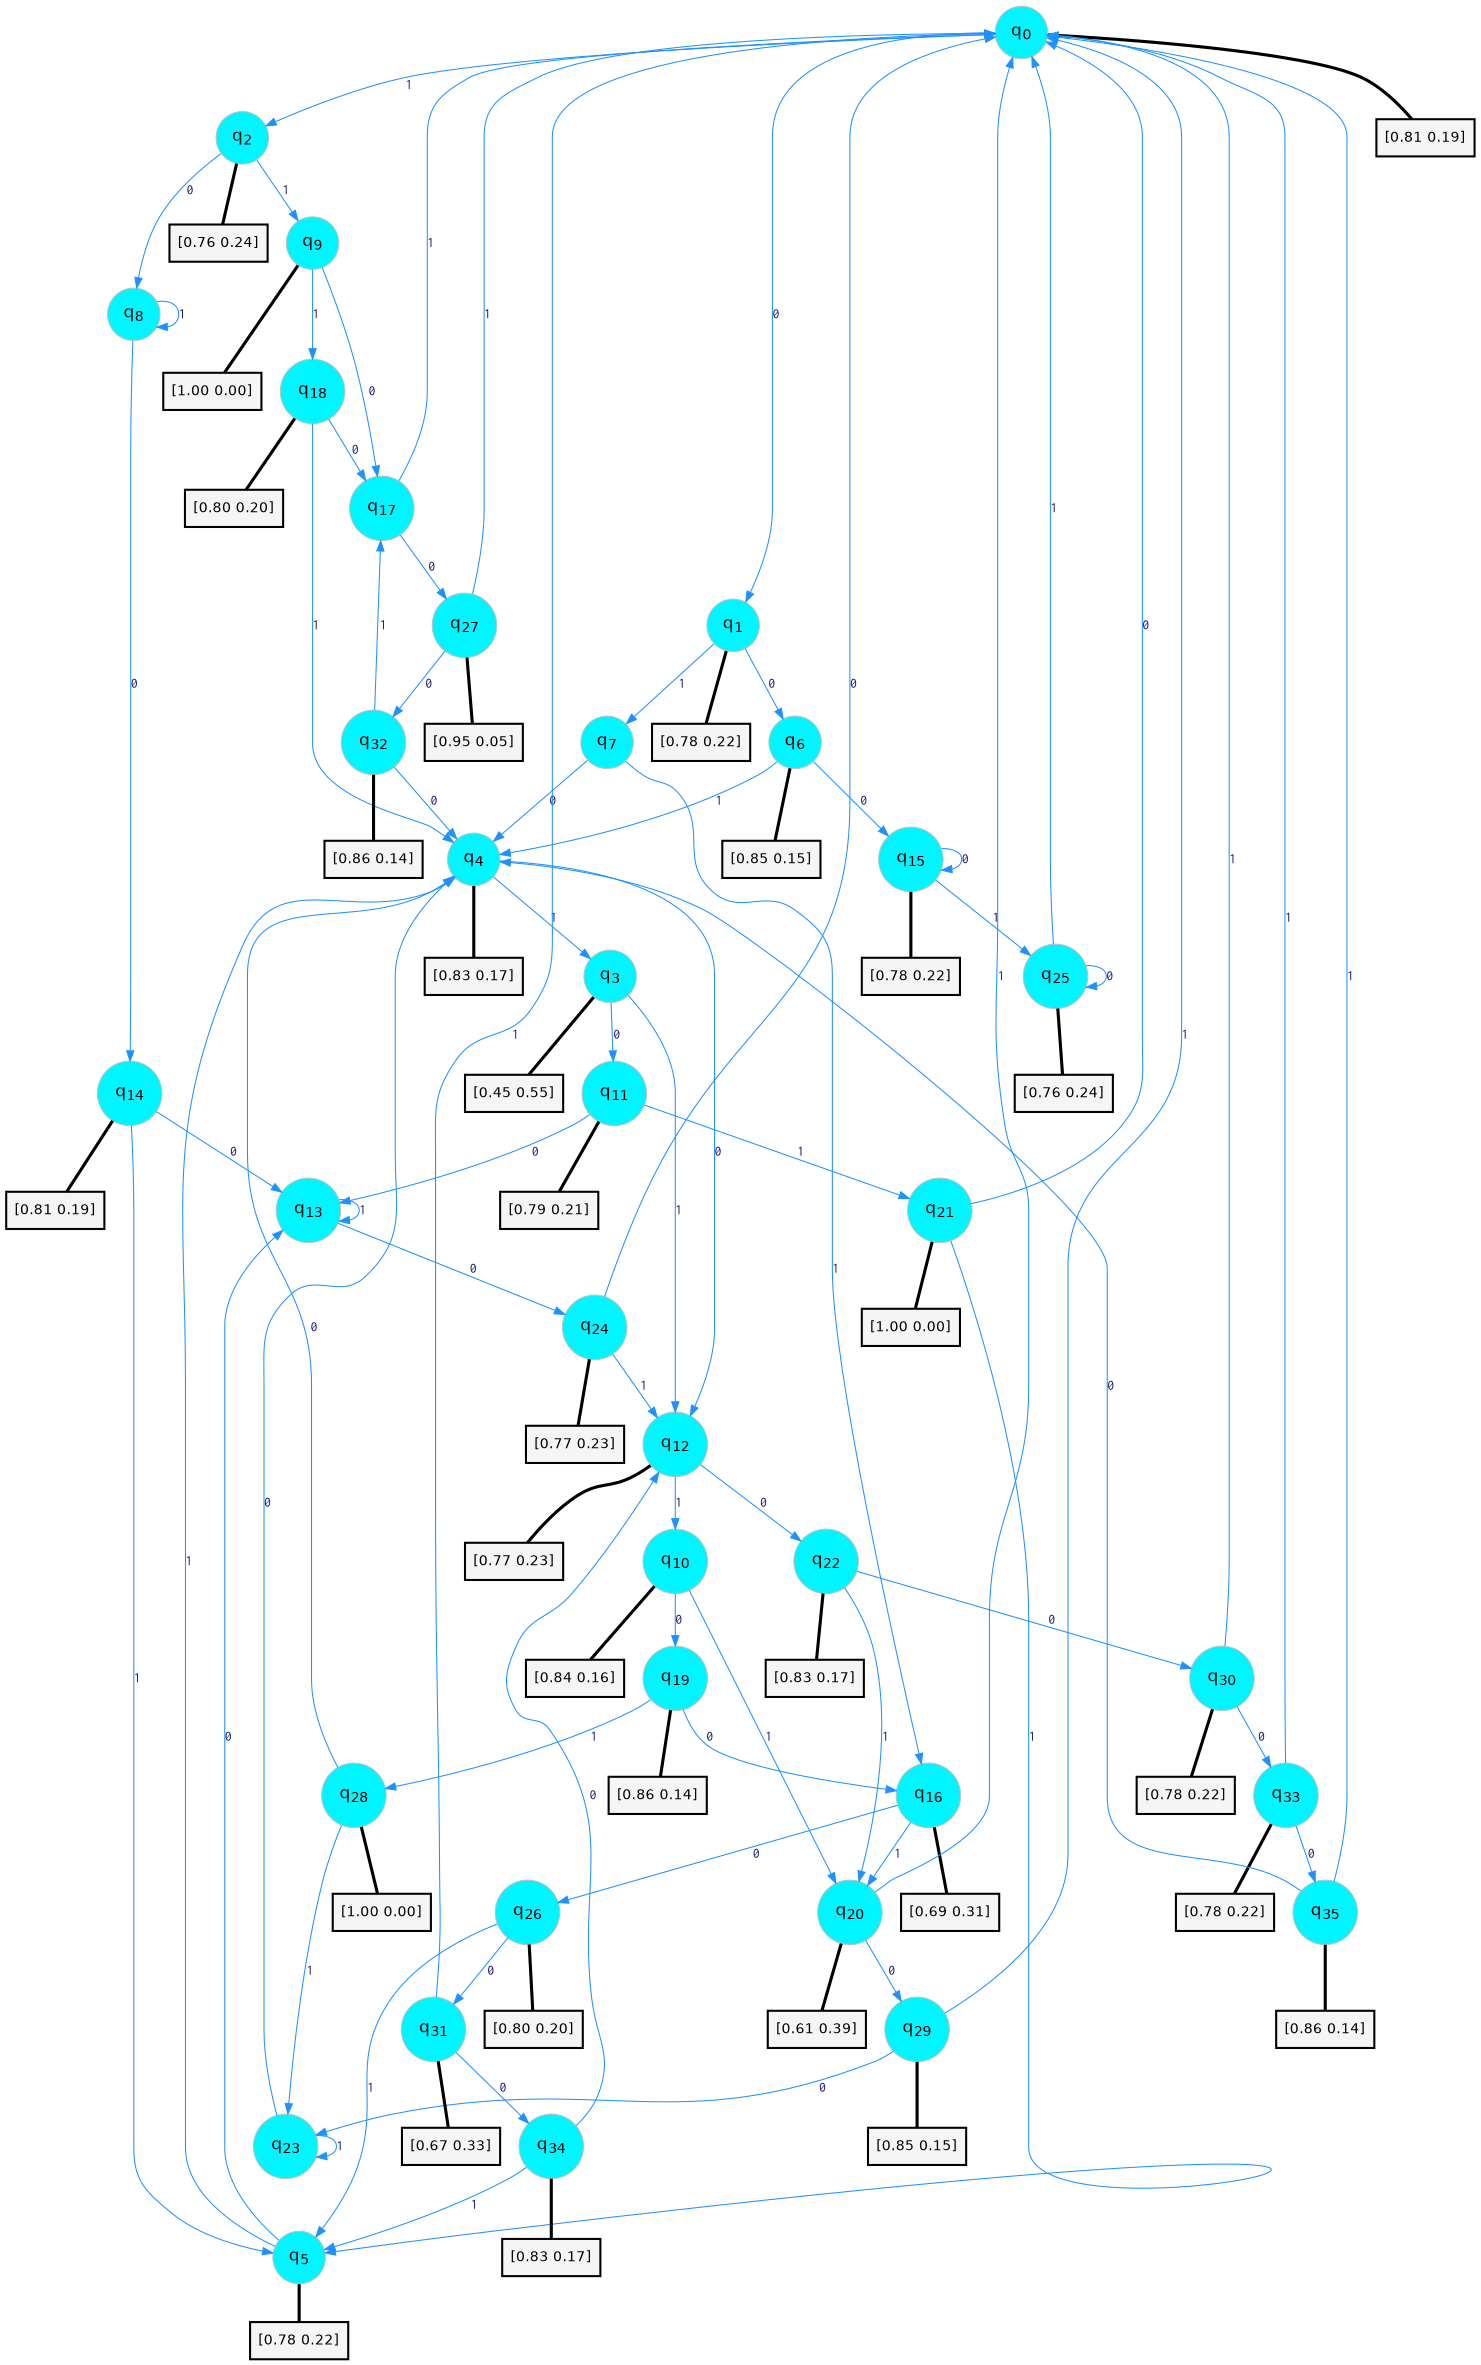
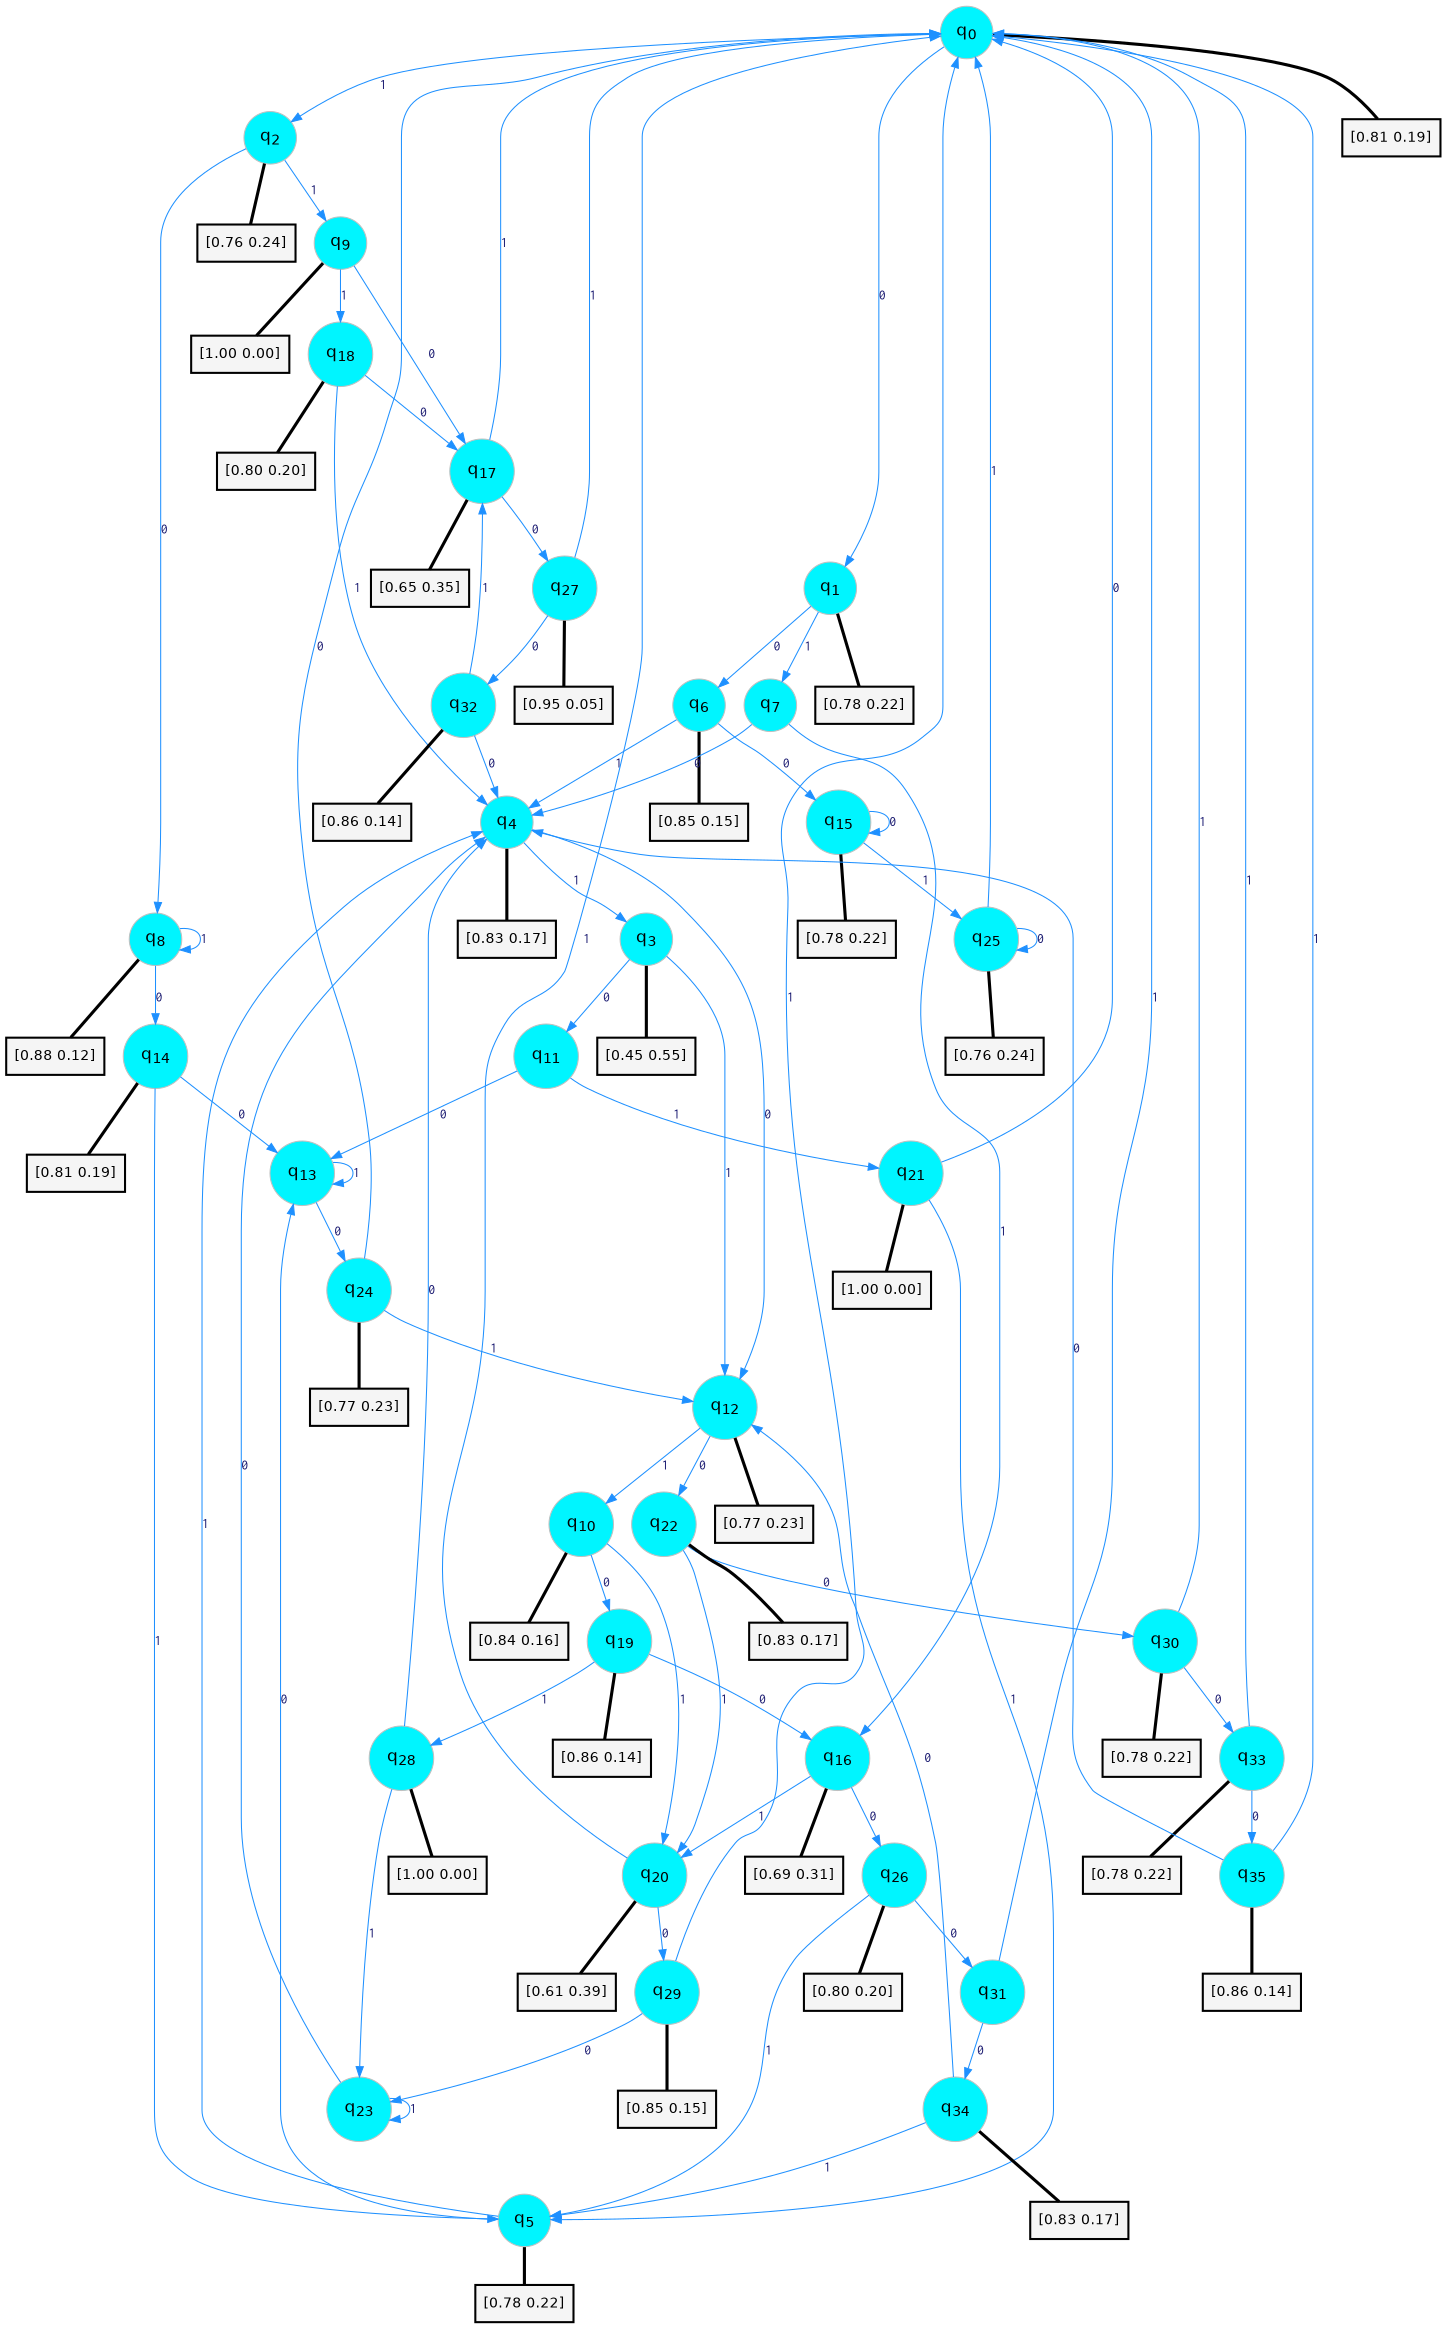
none -> (420, 588)
none -> (55, 1056)
(549, 1210) -> none
(451, 2146) -> none
